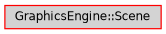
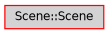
(83, 17) -> (54, 17)
